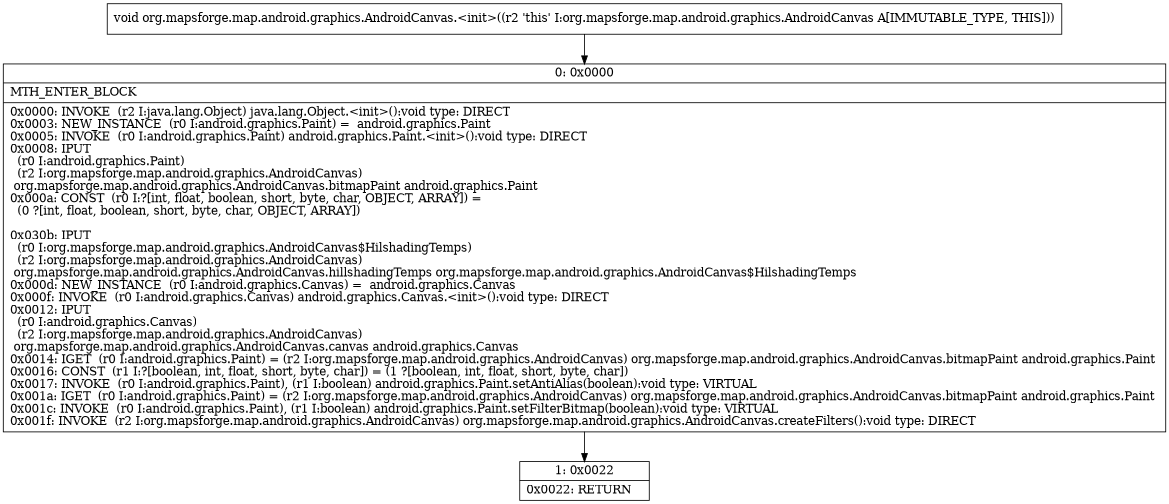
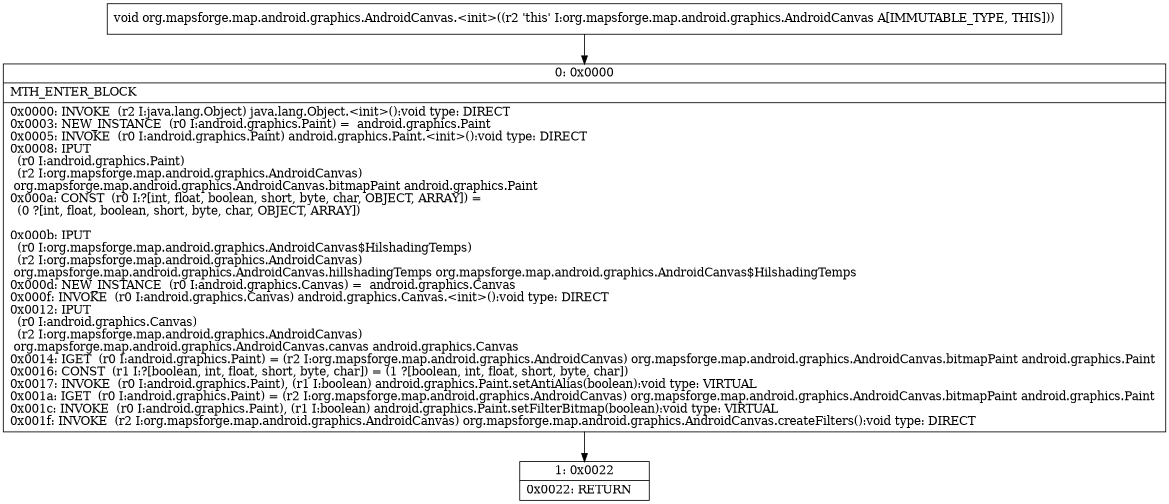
(54, 236) -> (54, 236)
